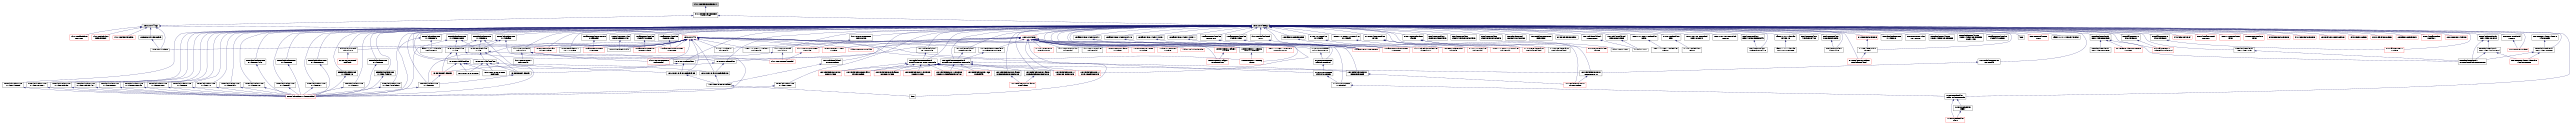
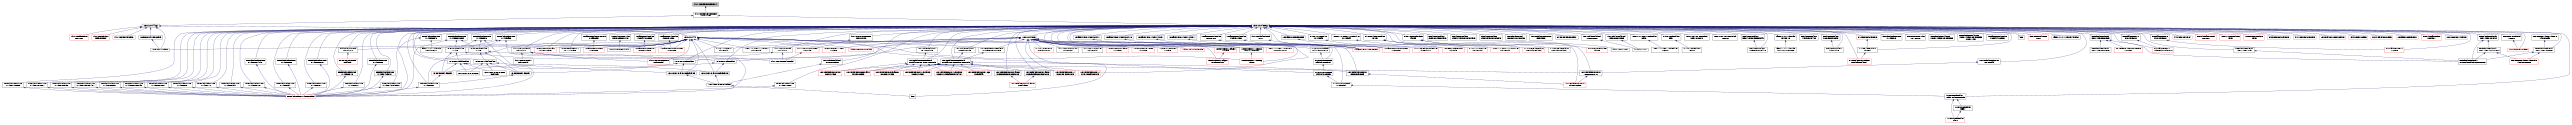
none -> (934, 68)
